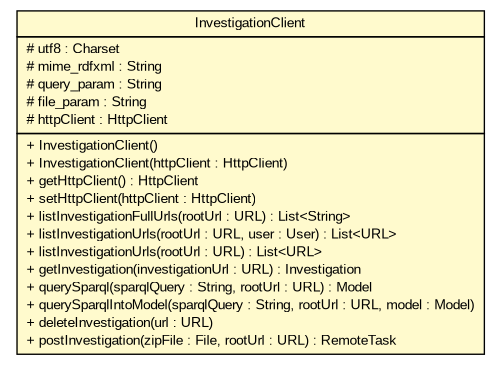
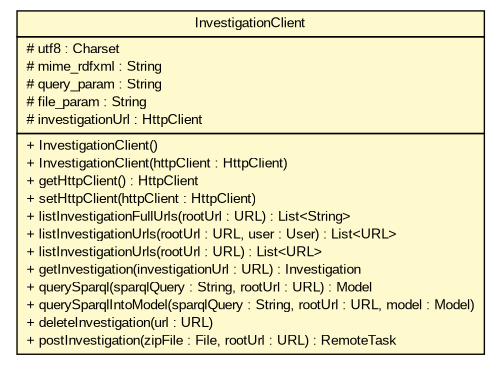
(97, 120) -> (115, 120)
